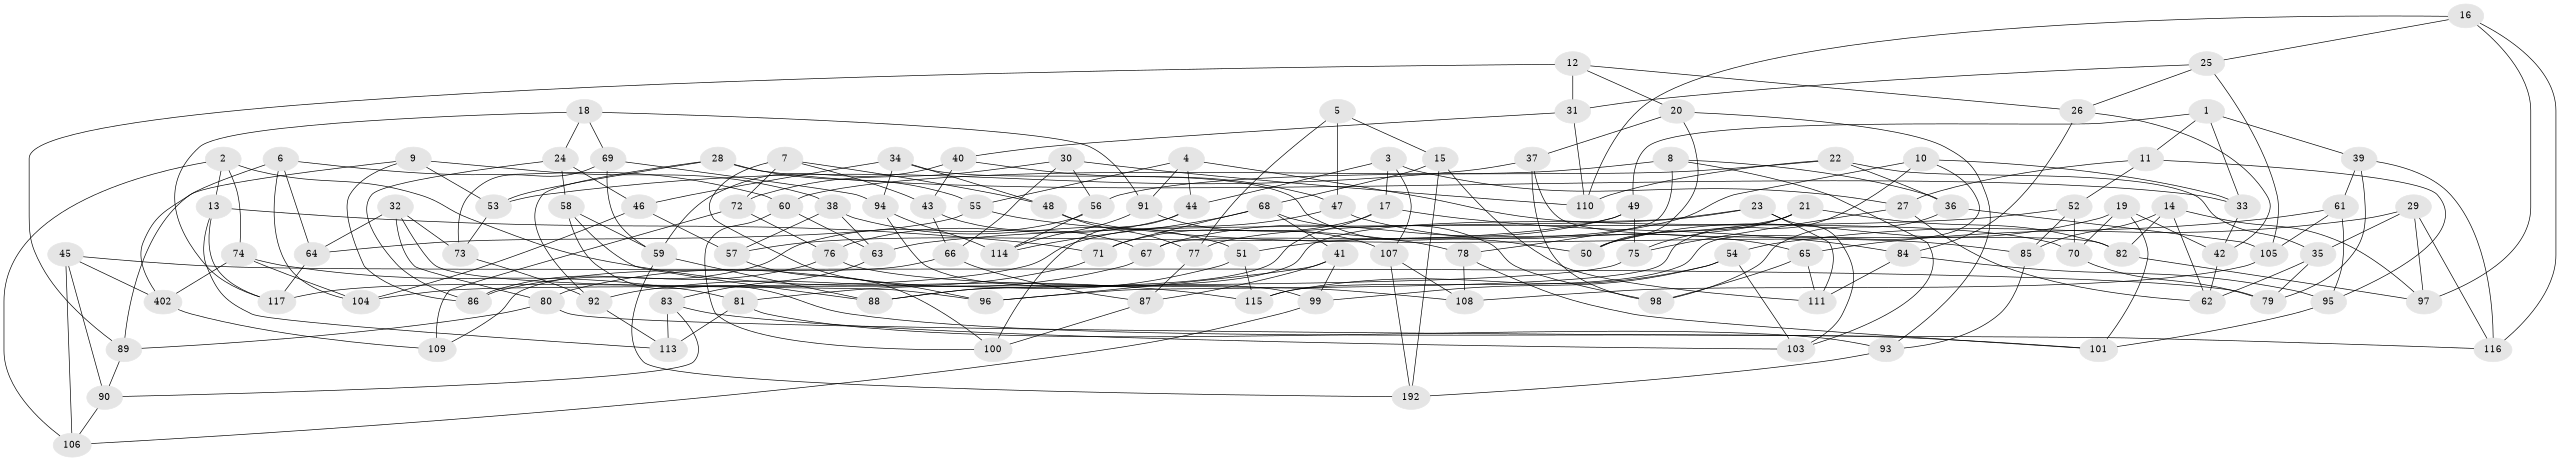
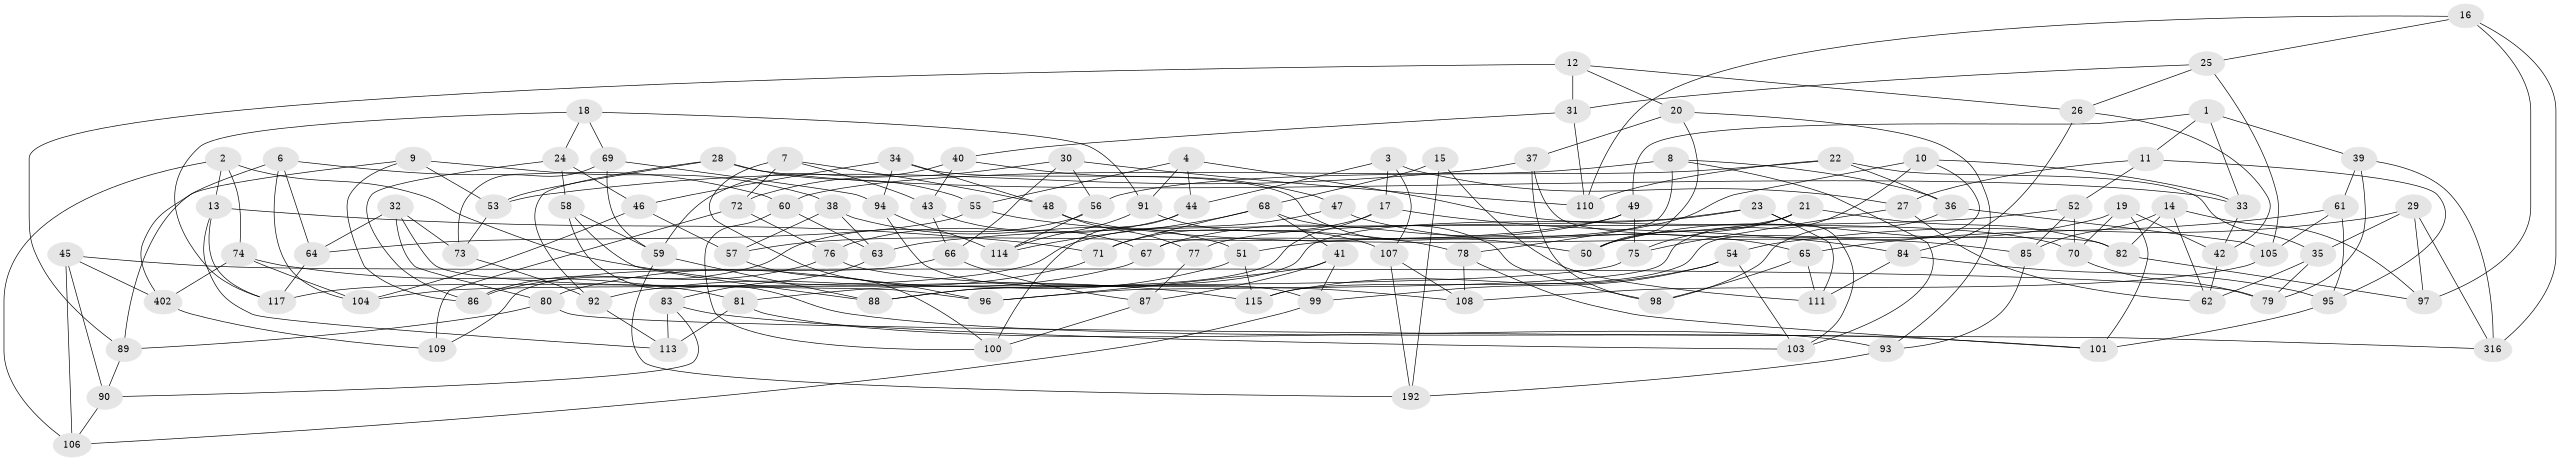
(1338, 111) -> none
(2493, 350) -> (2493, 350)
